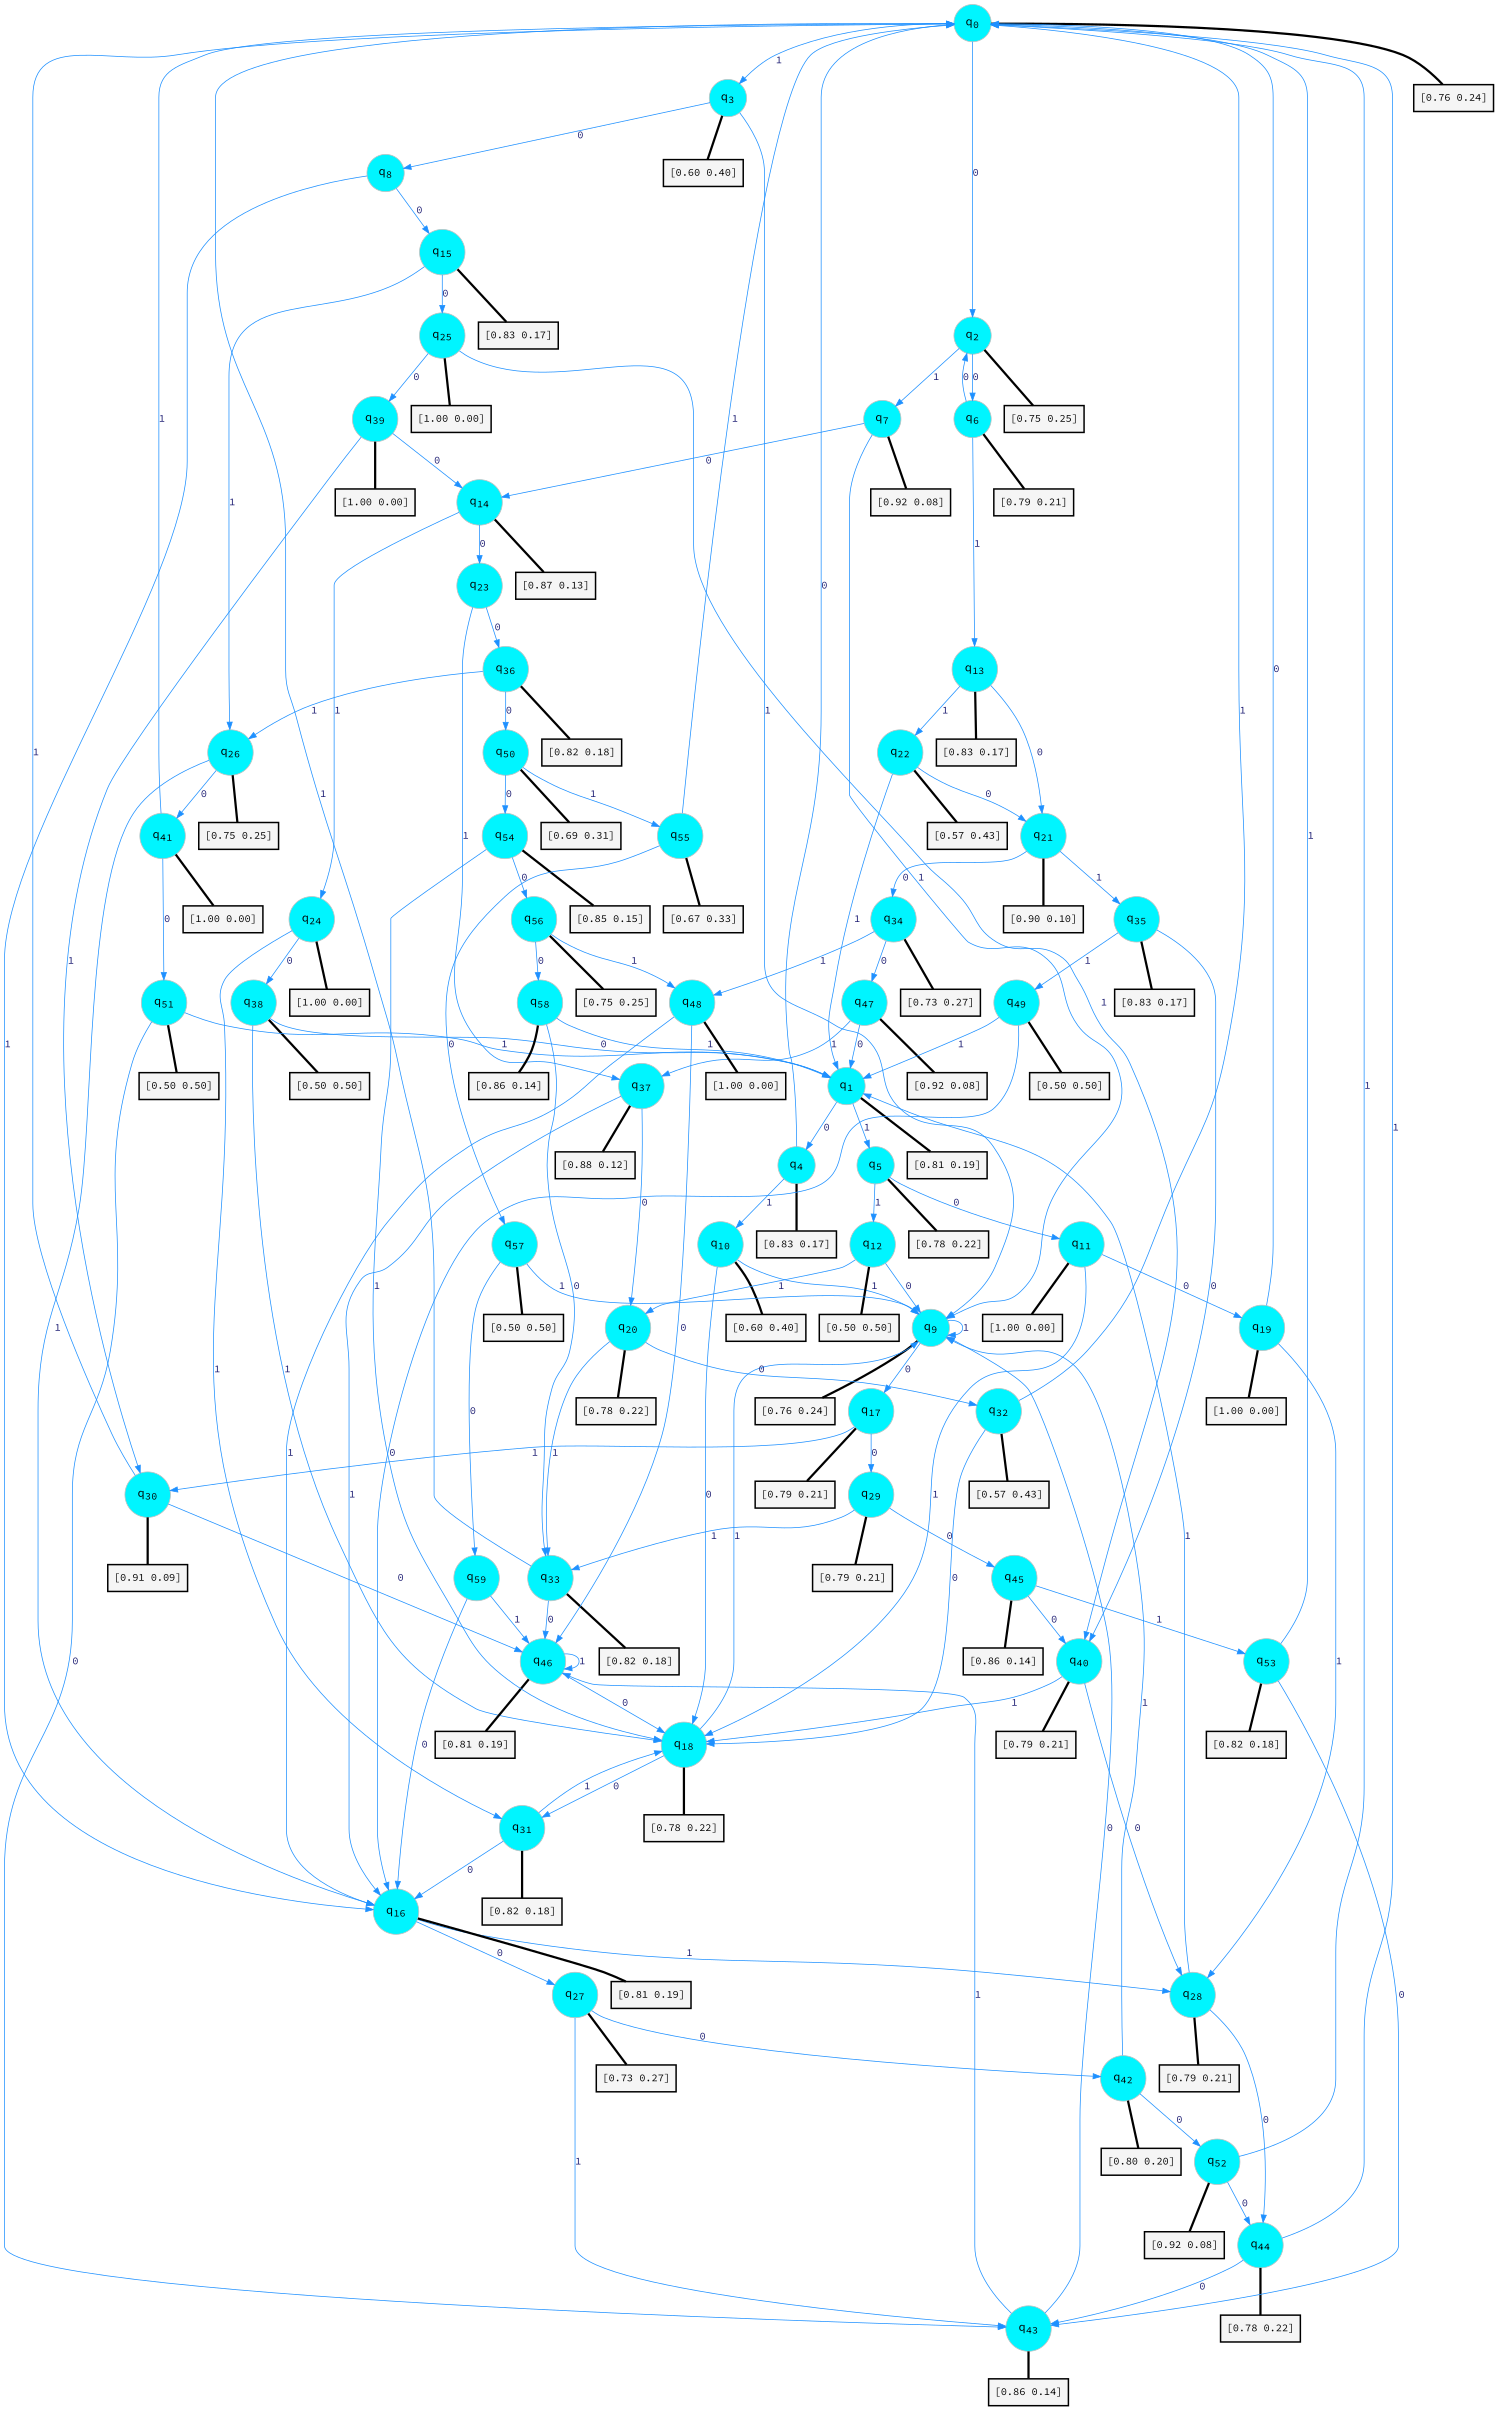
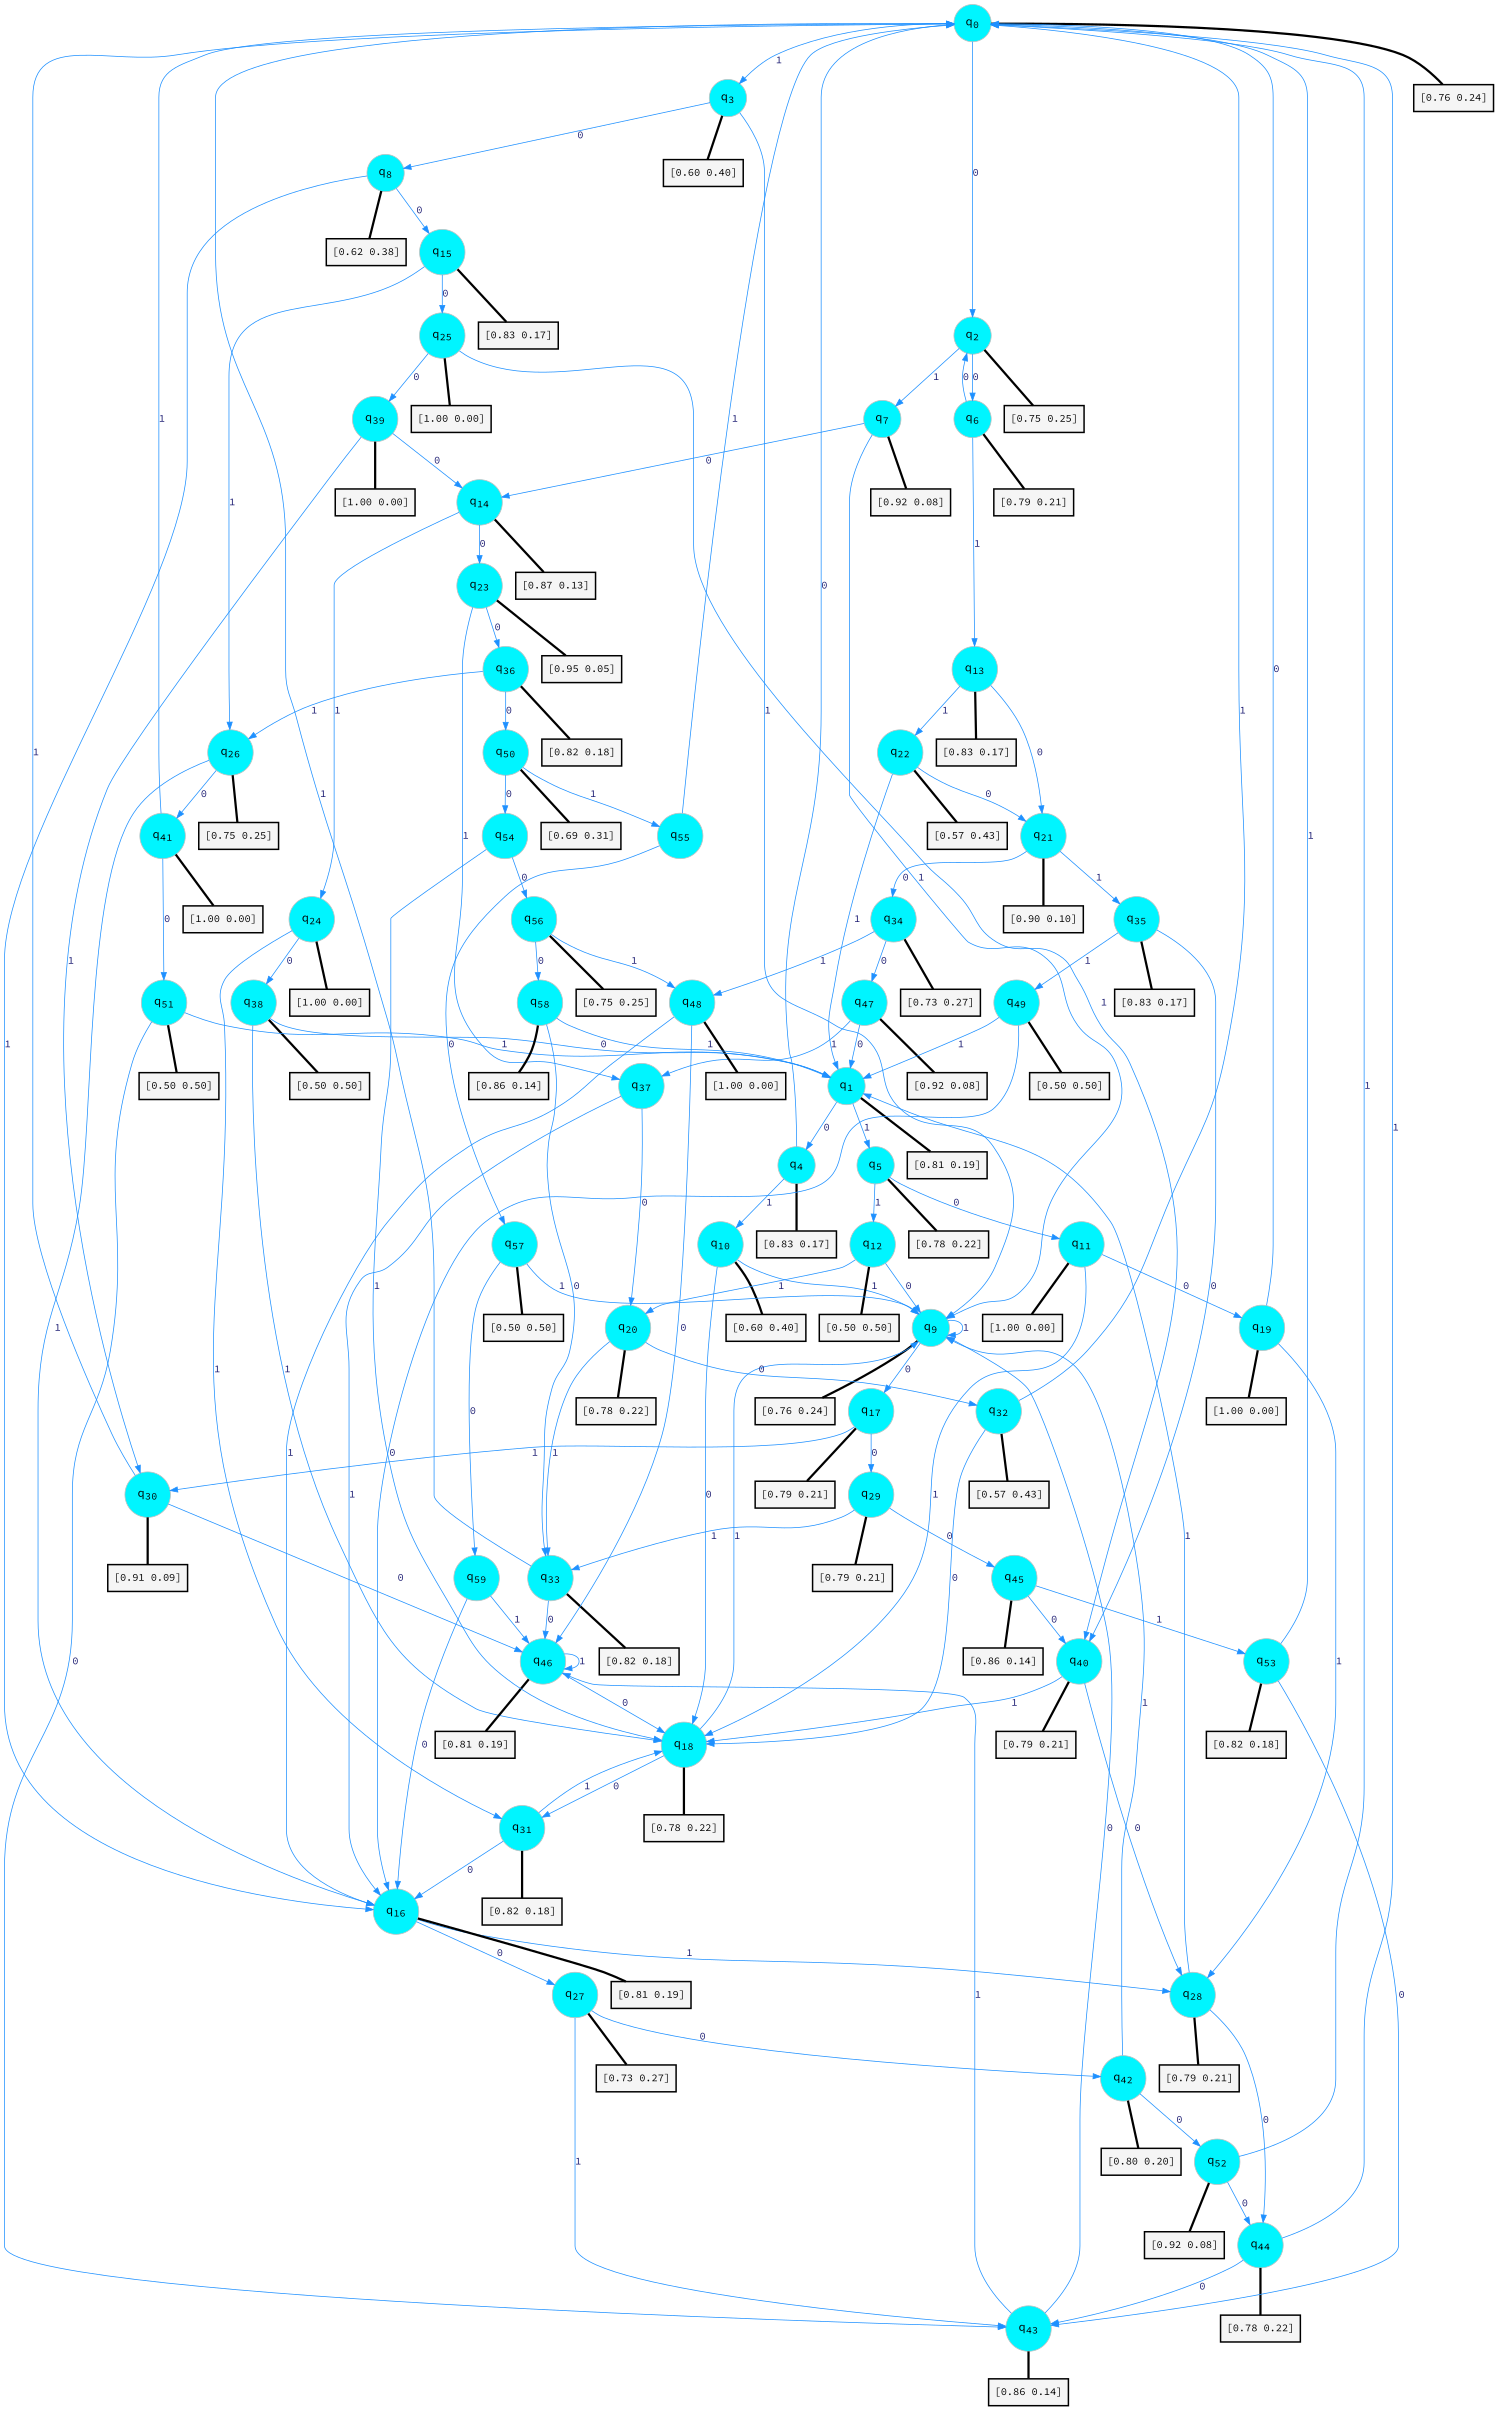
none -> (366, 252)
none -> (582, 669)
(610, 919) -> none
(703, 919) -> none
(595, 1165) -> none
